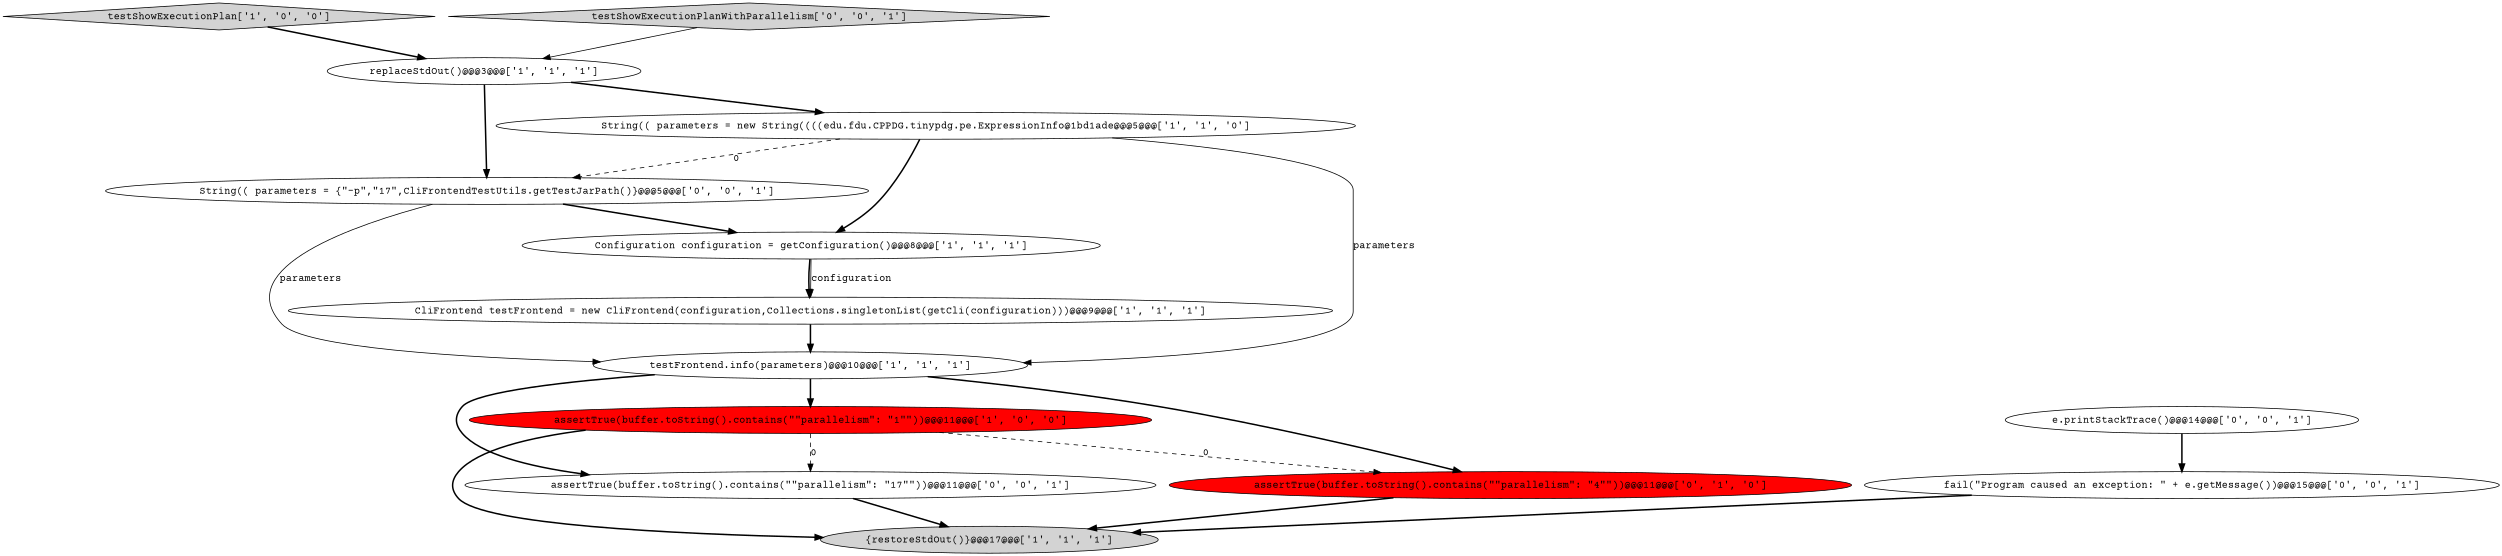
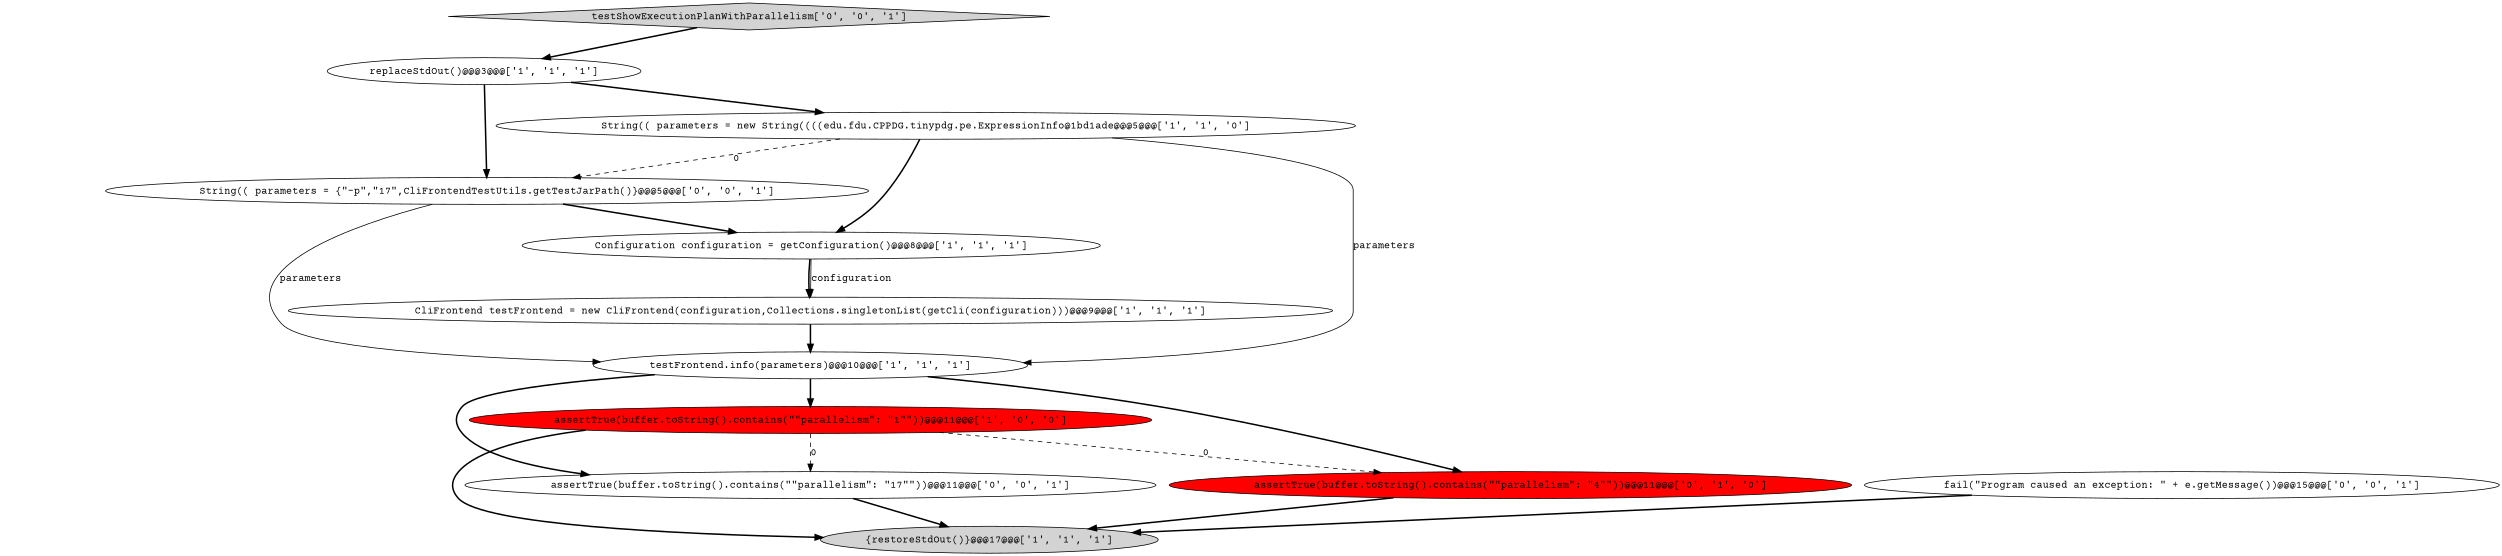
(219, 16) -> none
(624, 42) -> (624, 42)
(2182, 420) -> none
